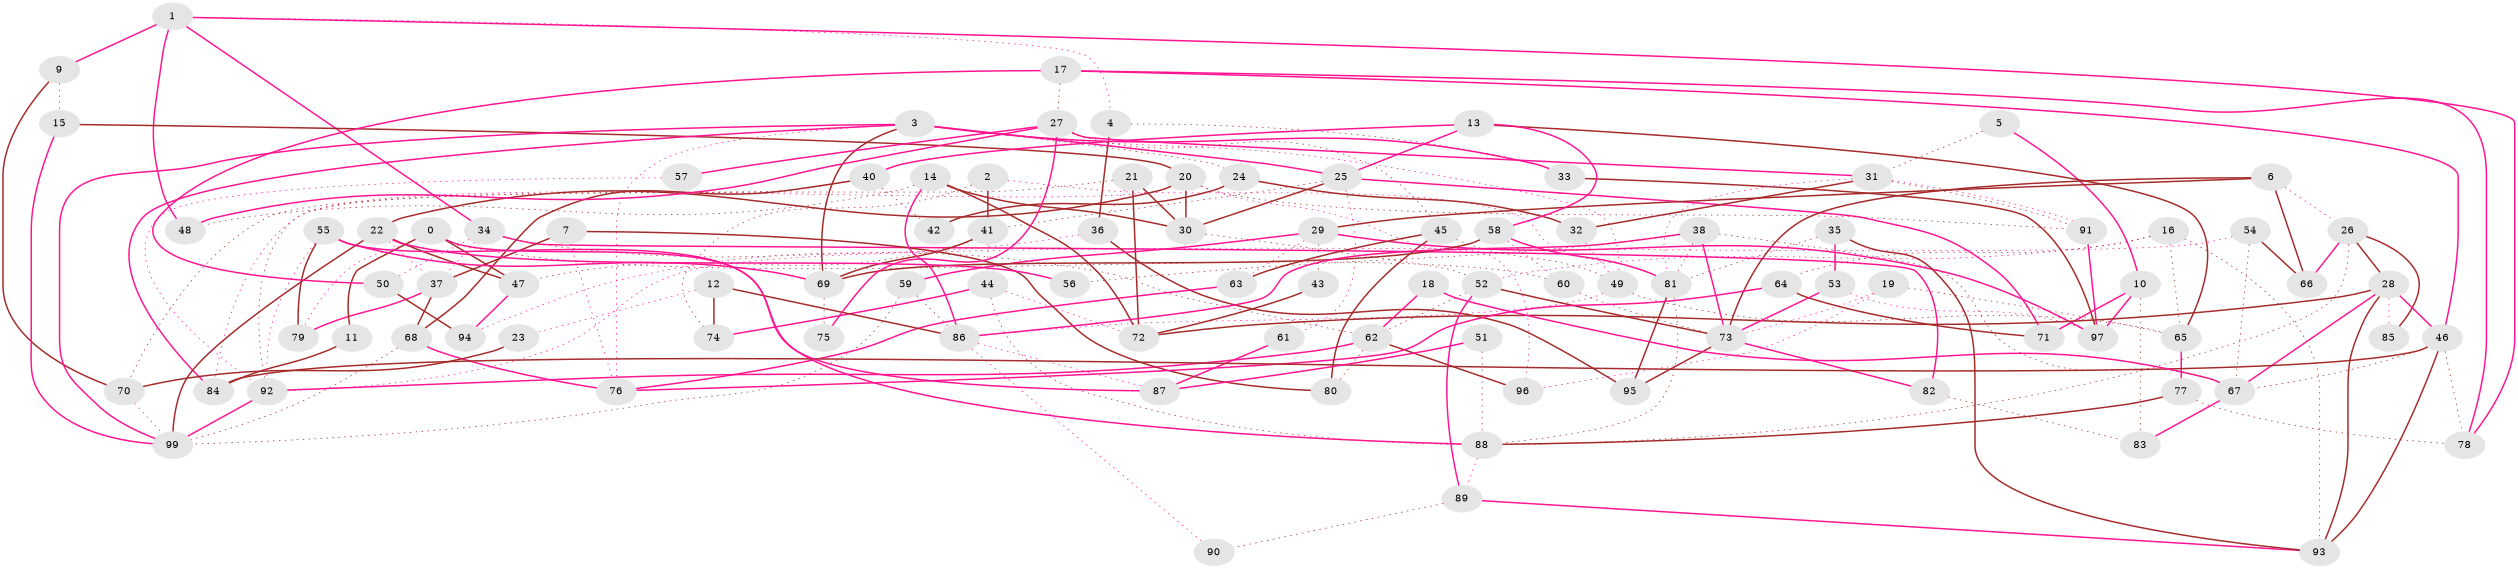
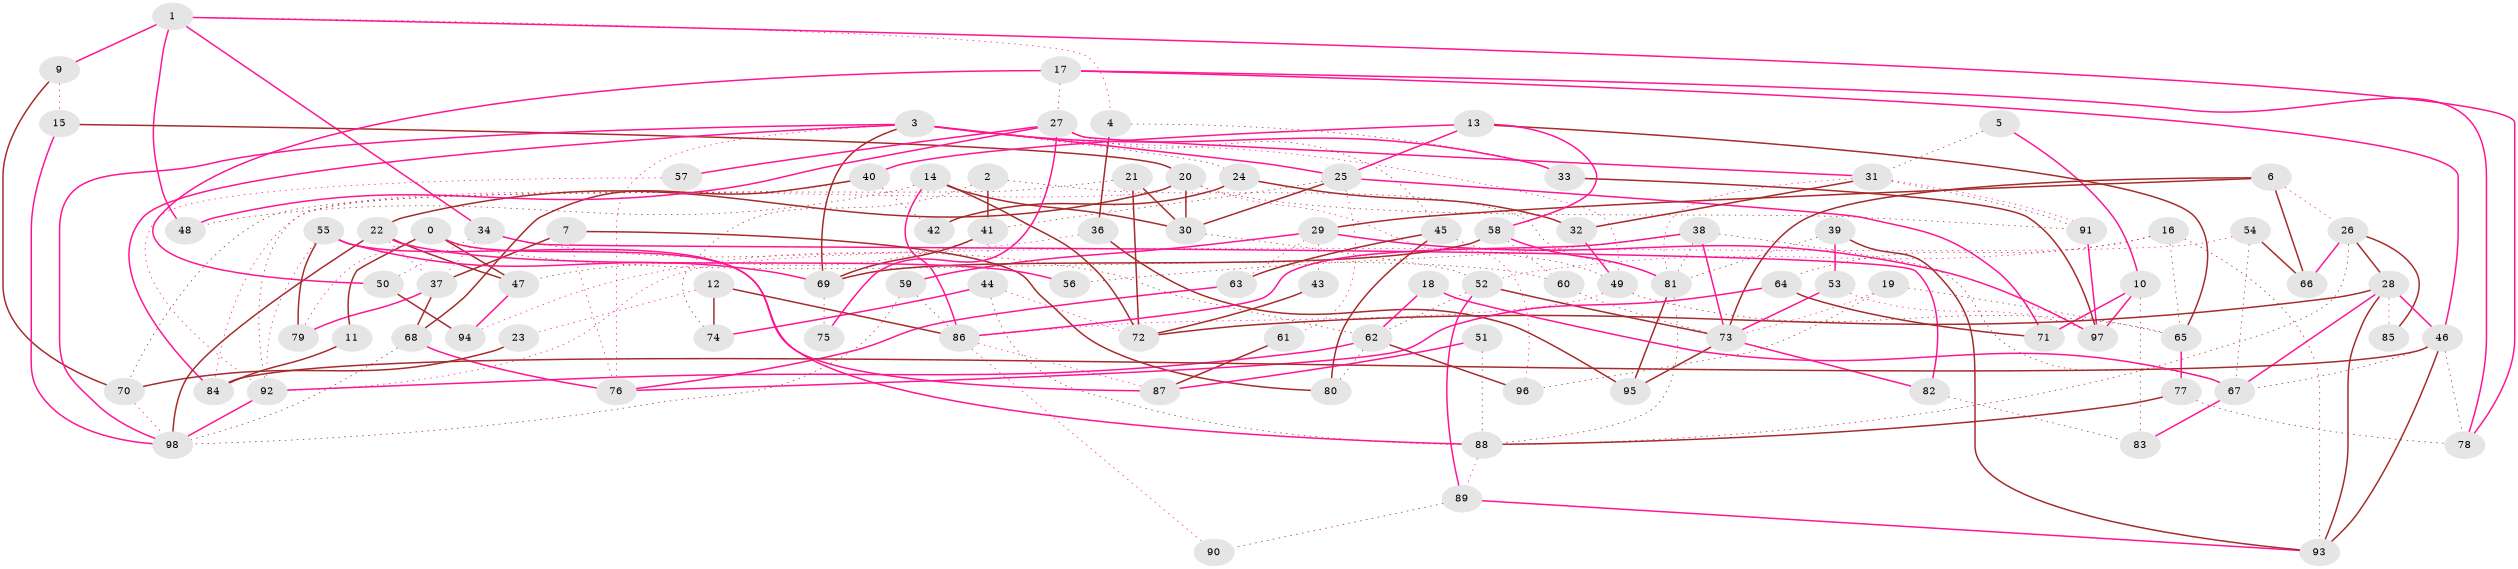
(1174, 193) -> (1174, 193)
(1835, 231) -> (1835, 231)
(1597, 258) -> (1597, 258)
(1714, 359) -> (1714, 359)
(1202, 373) -> (1202, 373)
(173, 445) -> (173, 445)
